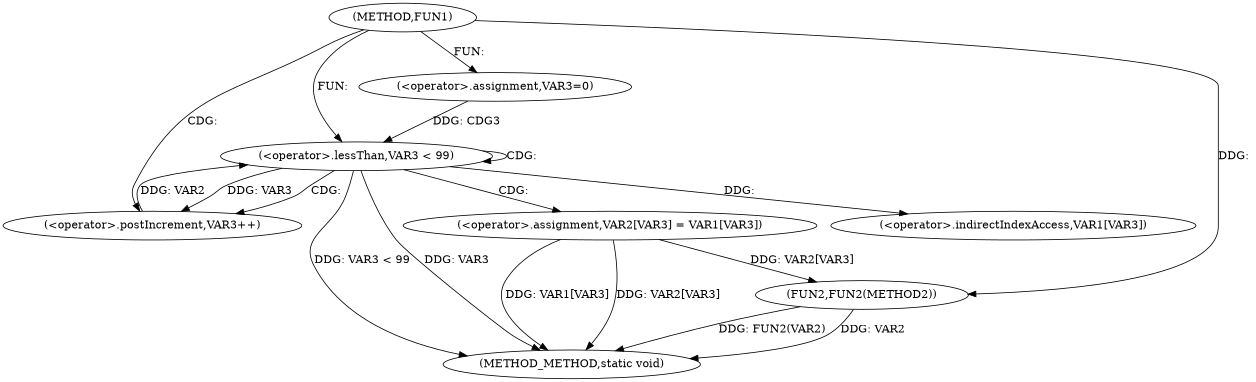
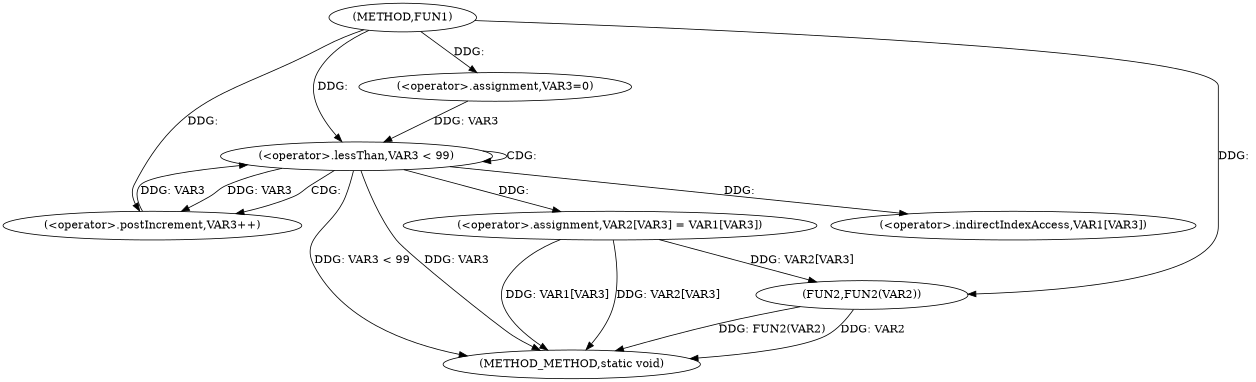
(471, 52) -> (471, 52)
(335, 87) -> (335, 87)
(205, 122) -> (205, 122)
(467, 122) -> (467, 122)
(173, 191) -> (173, 191)
(516, 191) -> (516, 191)
(862, 295) -> (862, 295)
